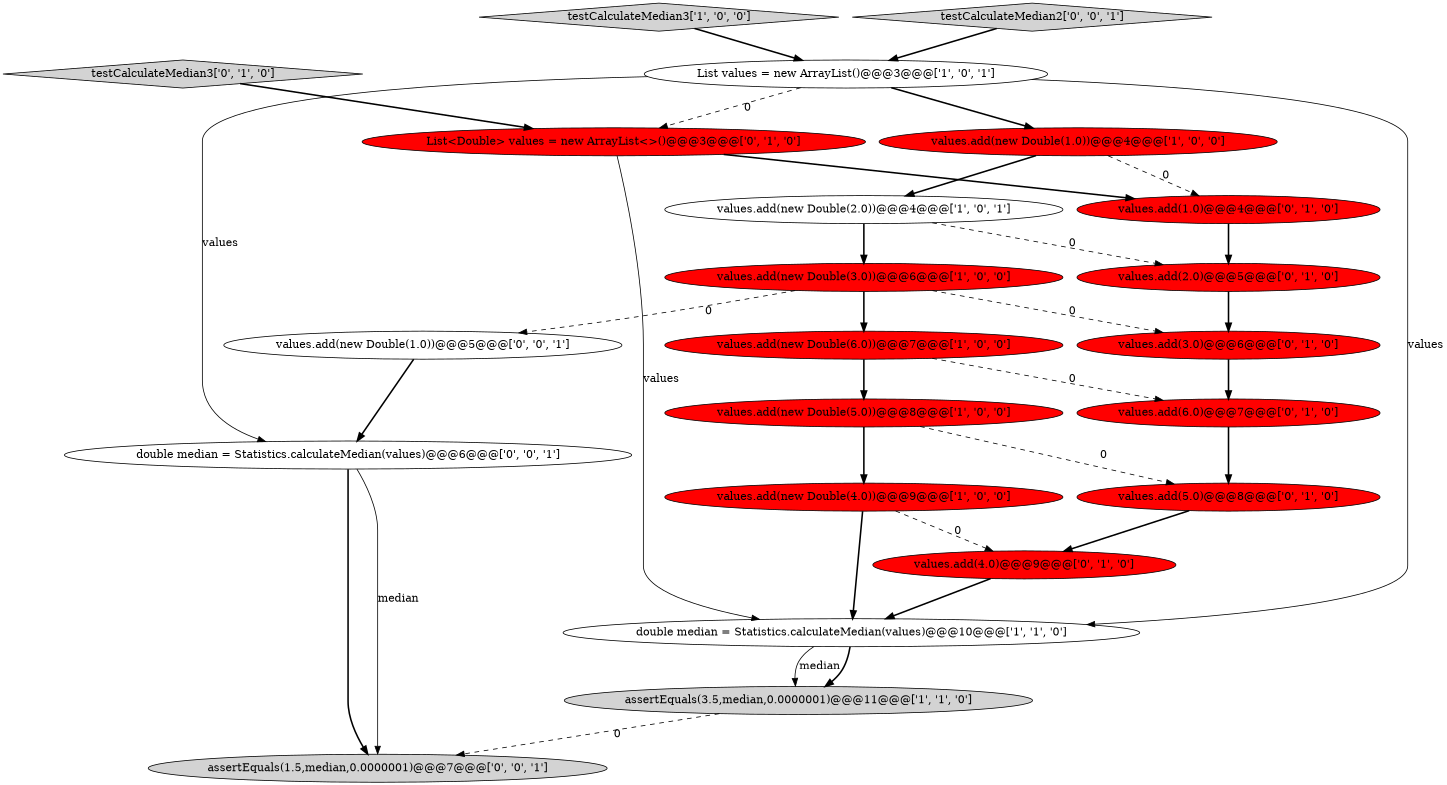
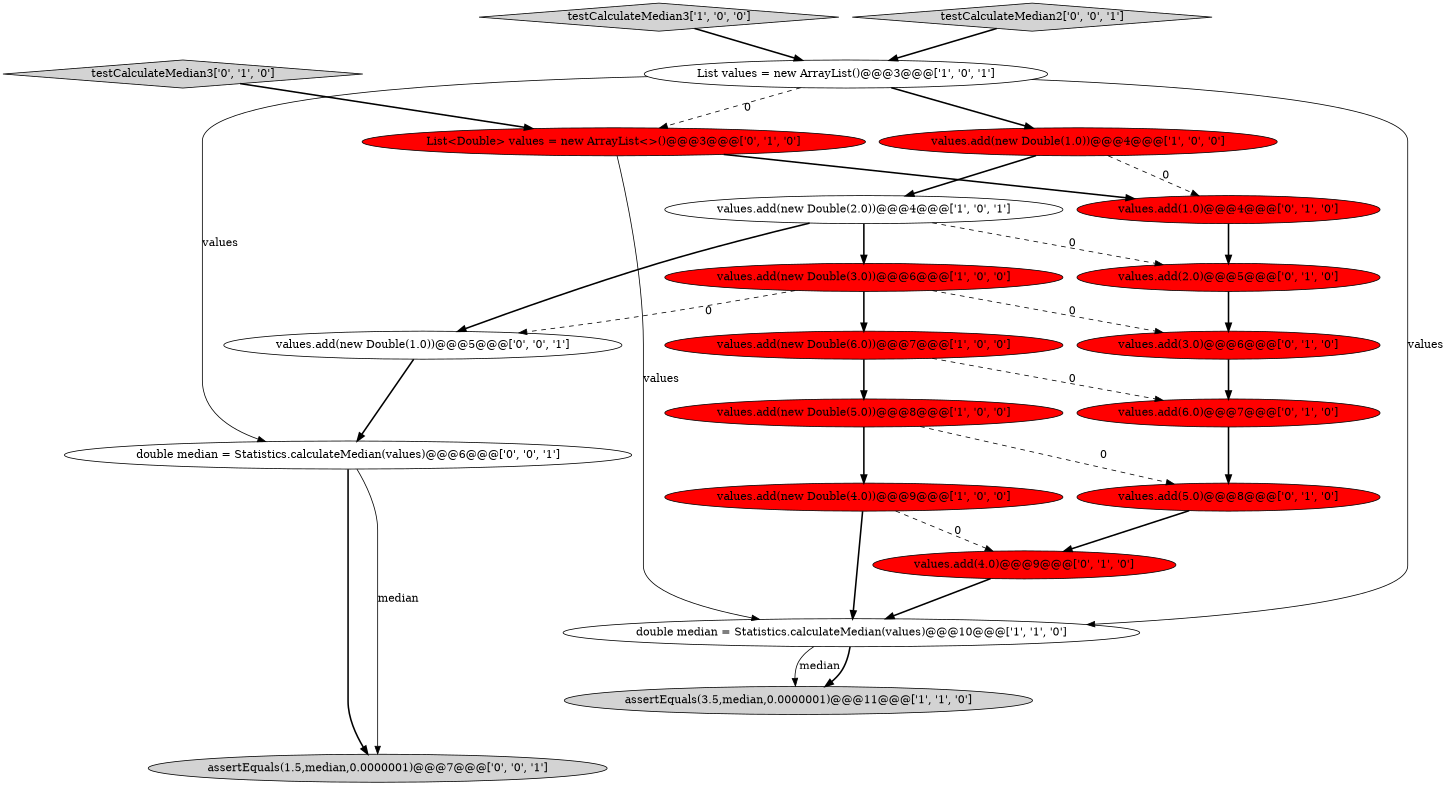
none -> (644, 268)
(592, 734) -> none
